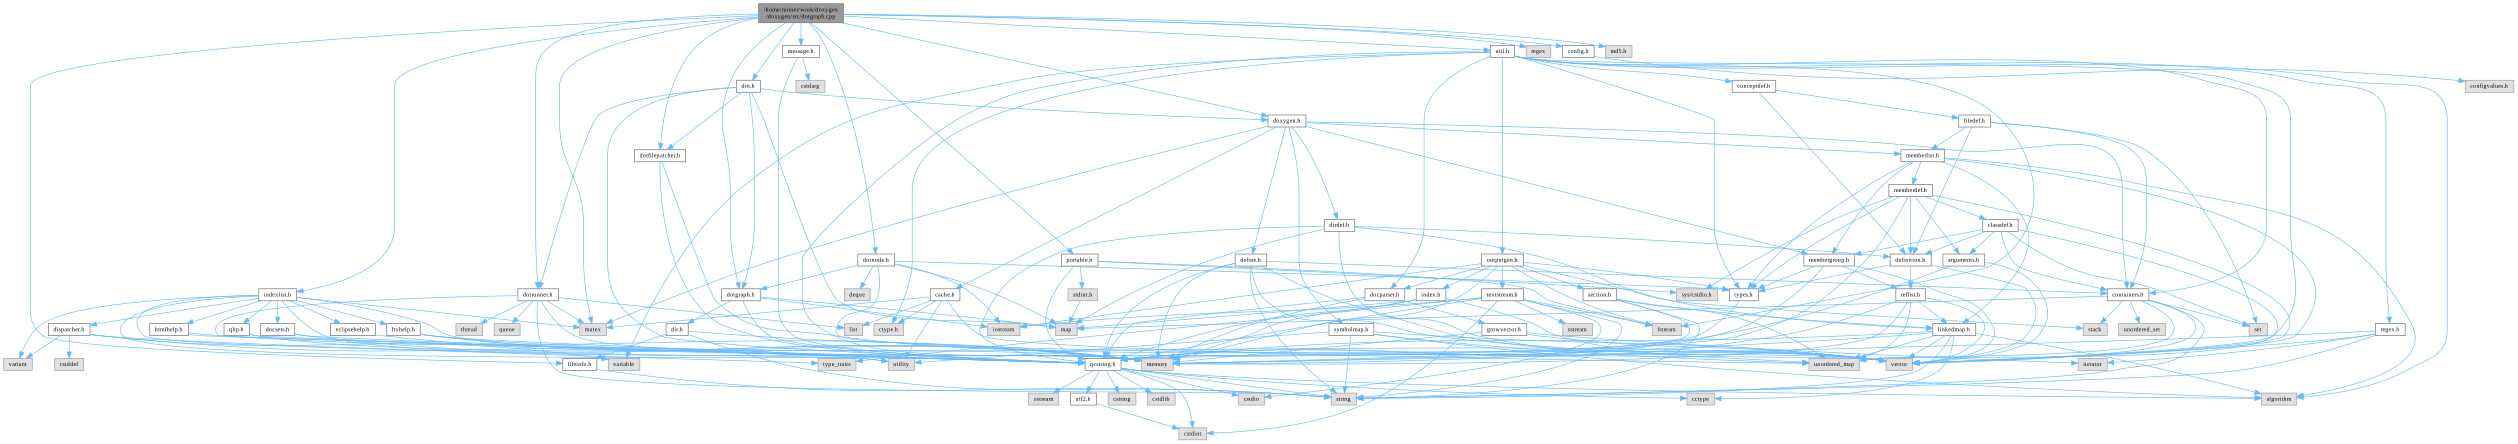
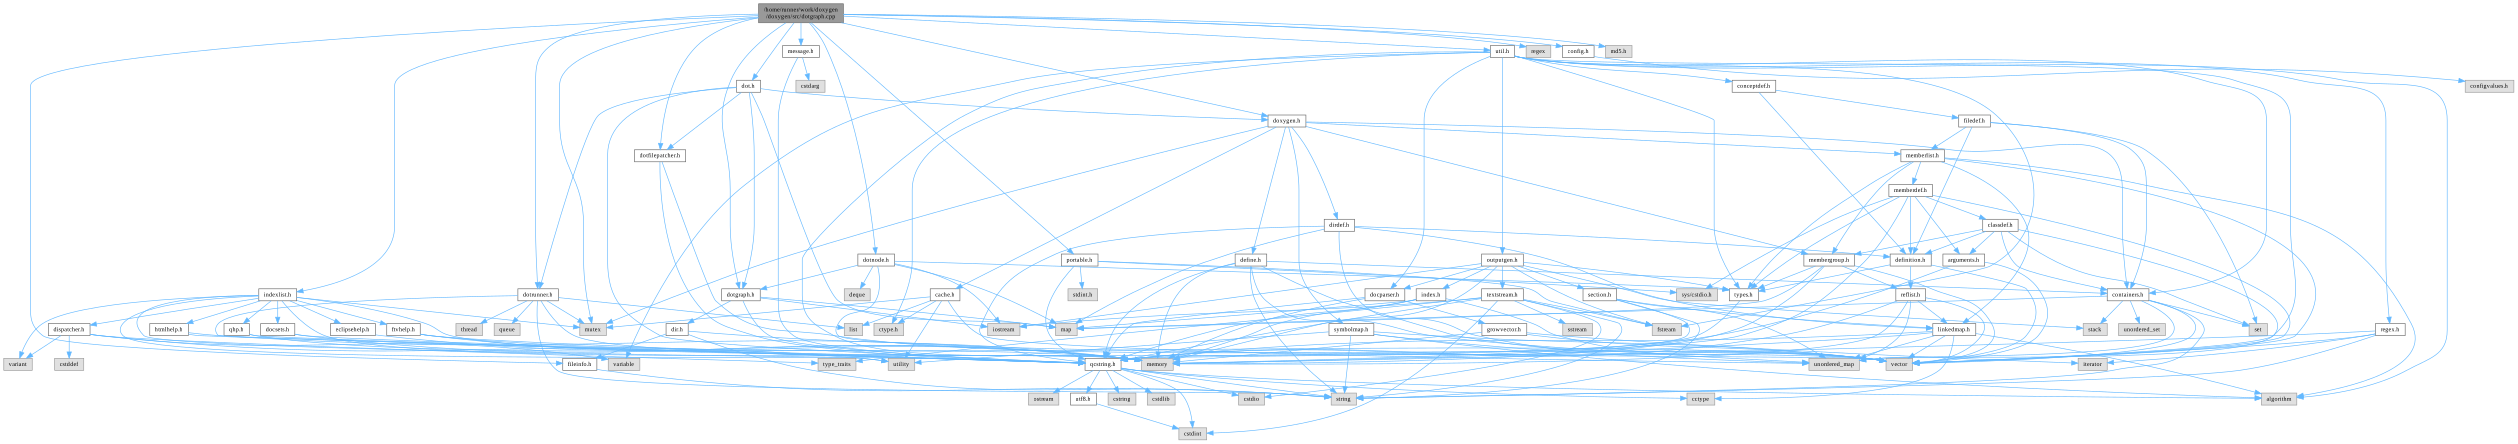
(1076, 309) -> (1458, 317)
(1666, 393) -> none
(1083, 399) -> (1083, 399)
